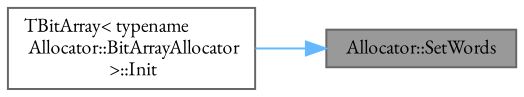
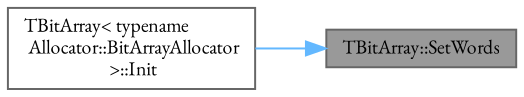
(421, 48) -> (421, 48)
